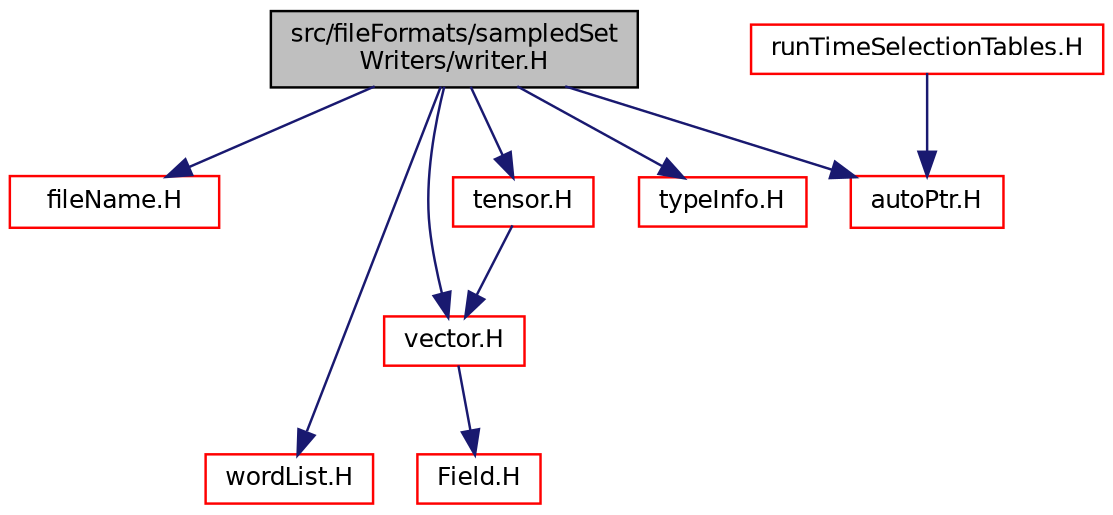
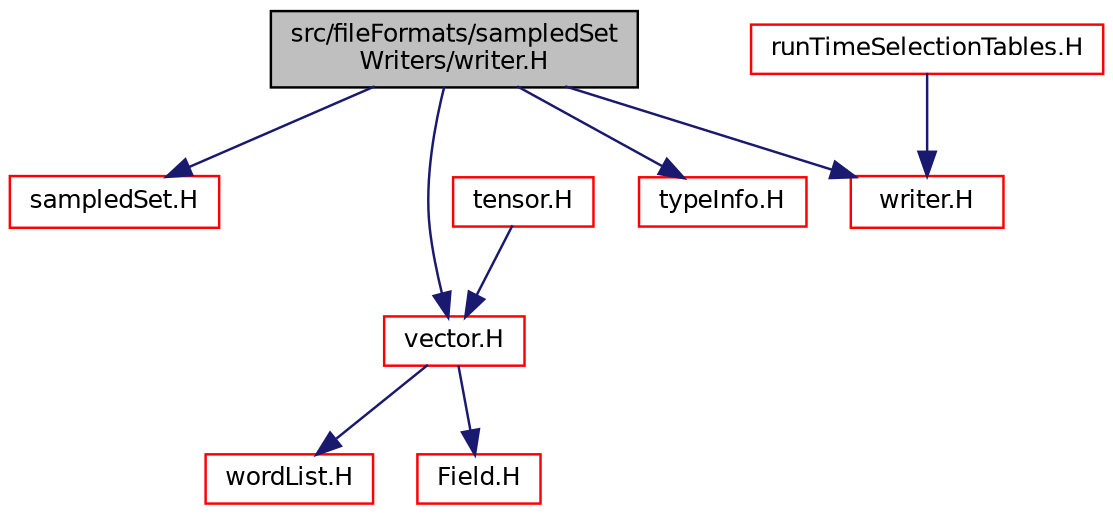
(487, 121) -> none
(115, 202) -> (115, 202)
(927, 202) -> (927, 202)
(374, 259) -> (382, 402)
